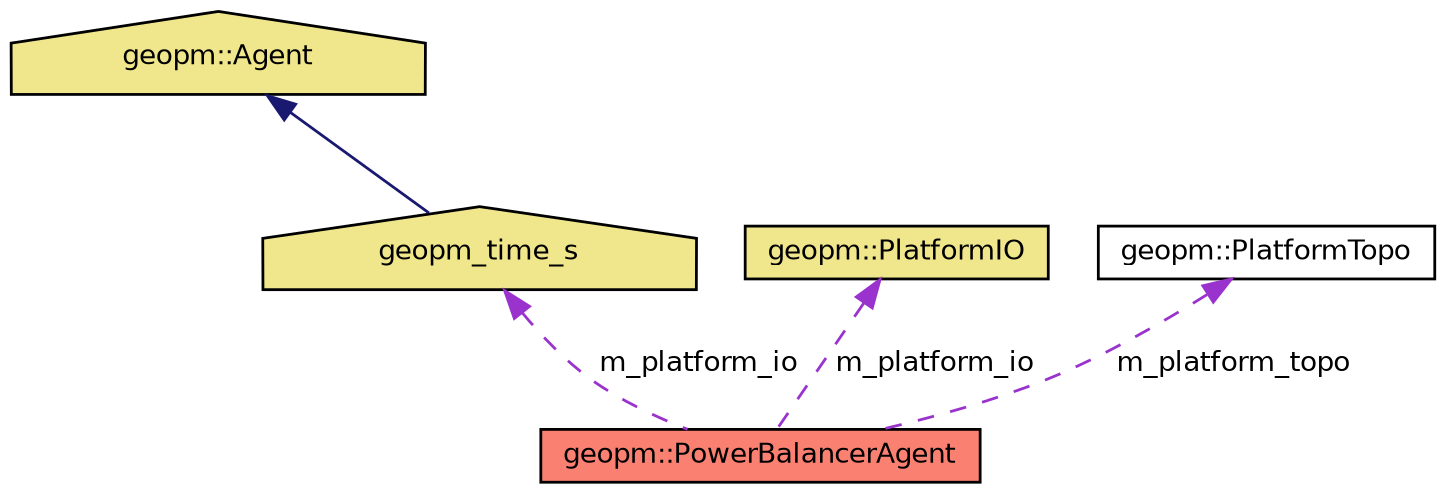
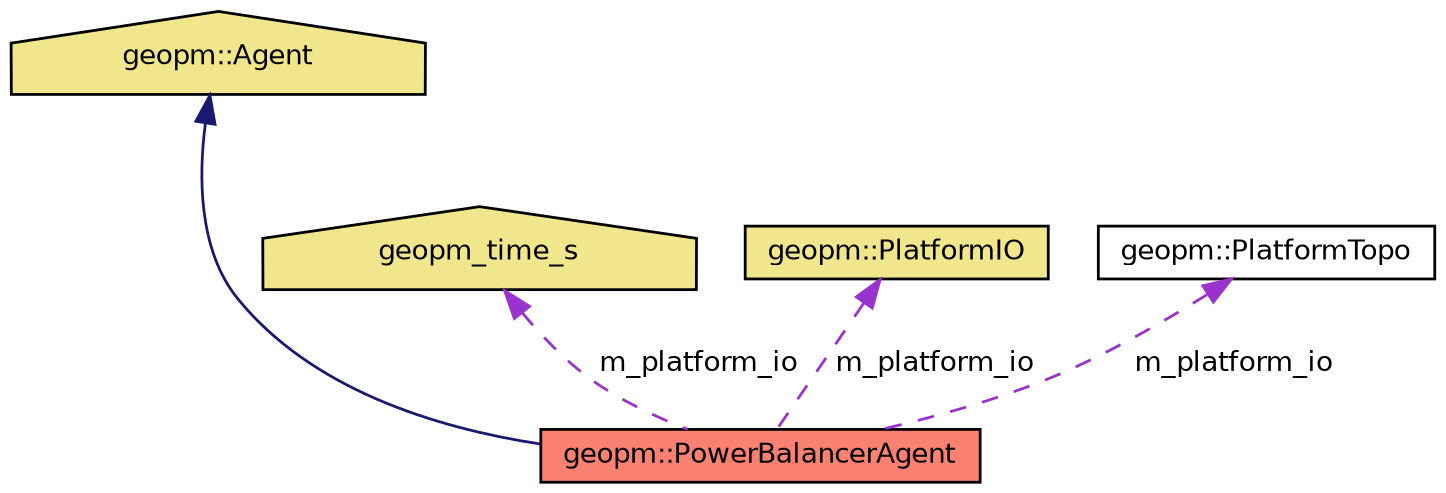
(360, 163) -> (296, 353)
(1230, 364) -> (1230, 364)
